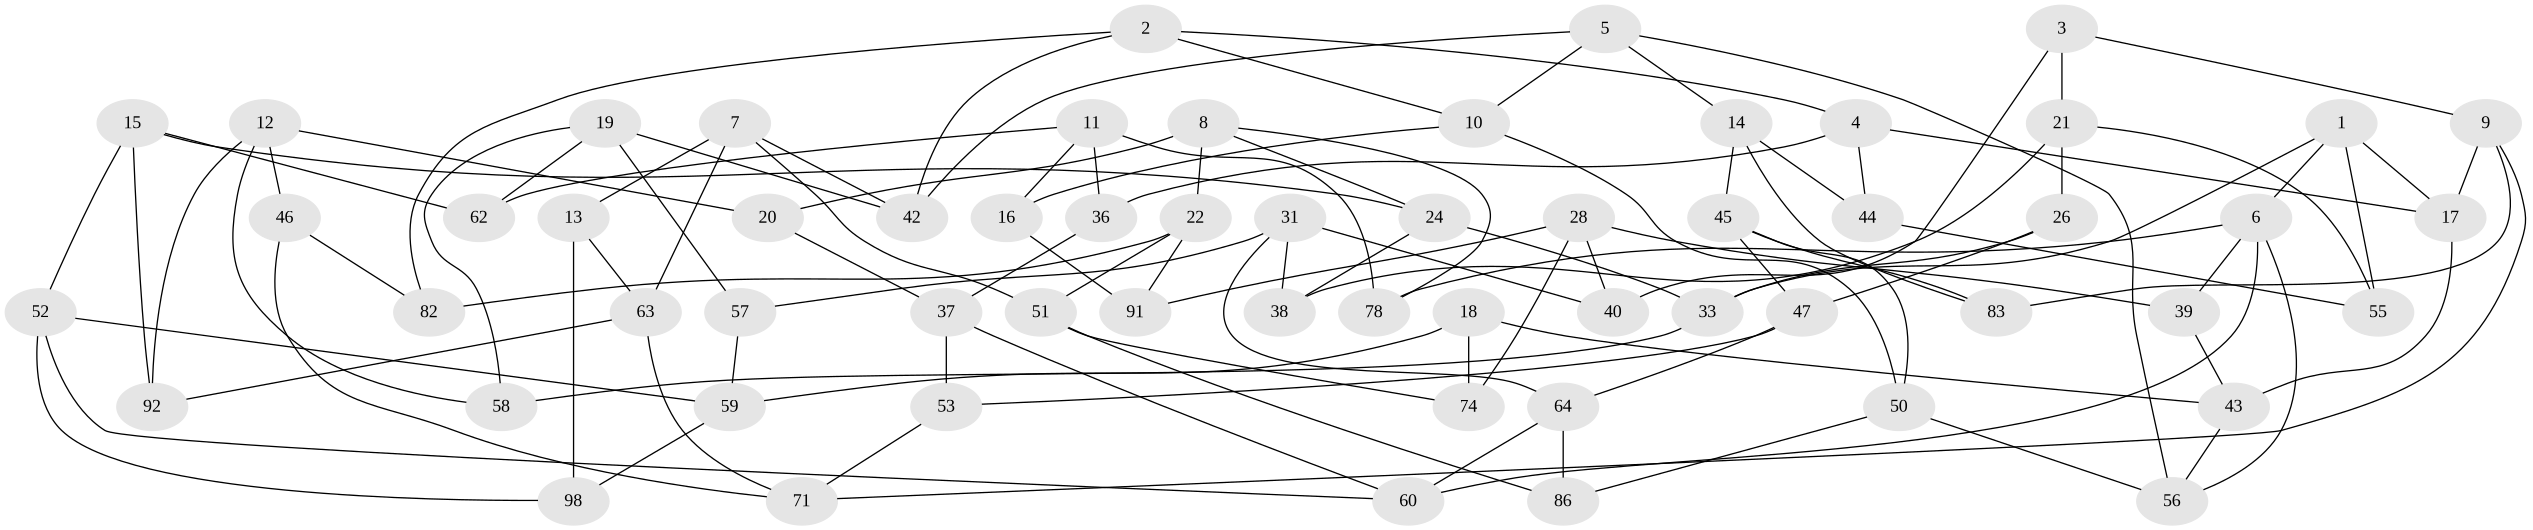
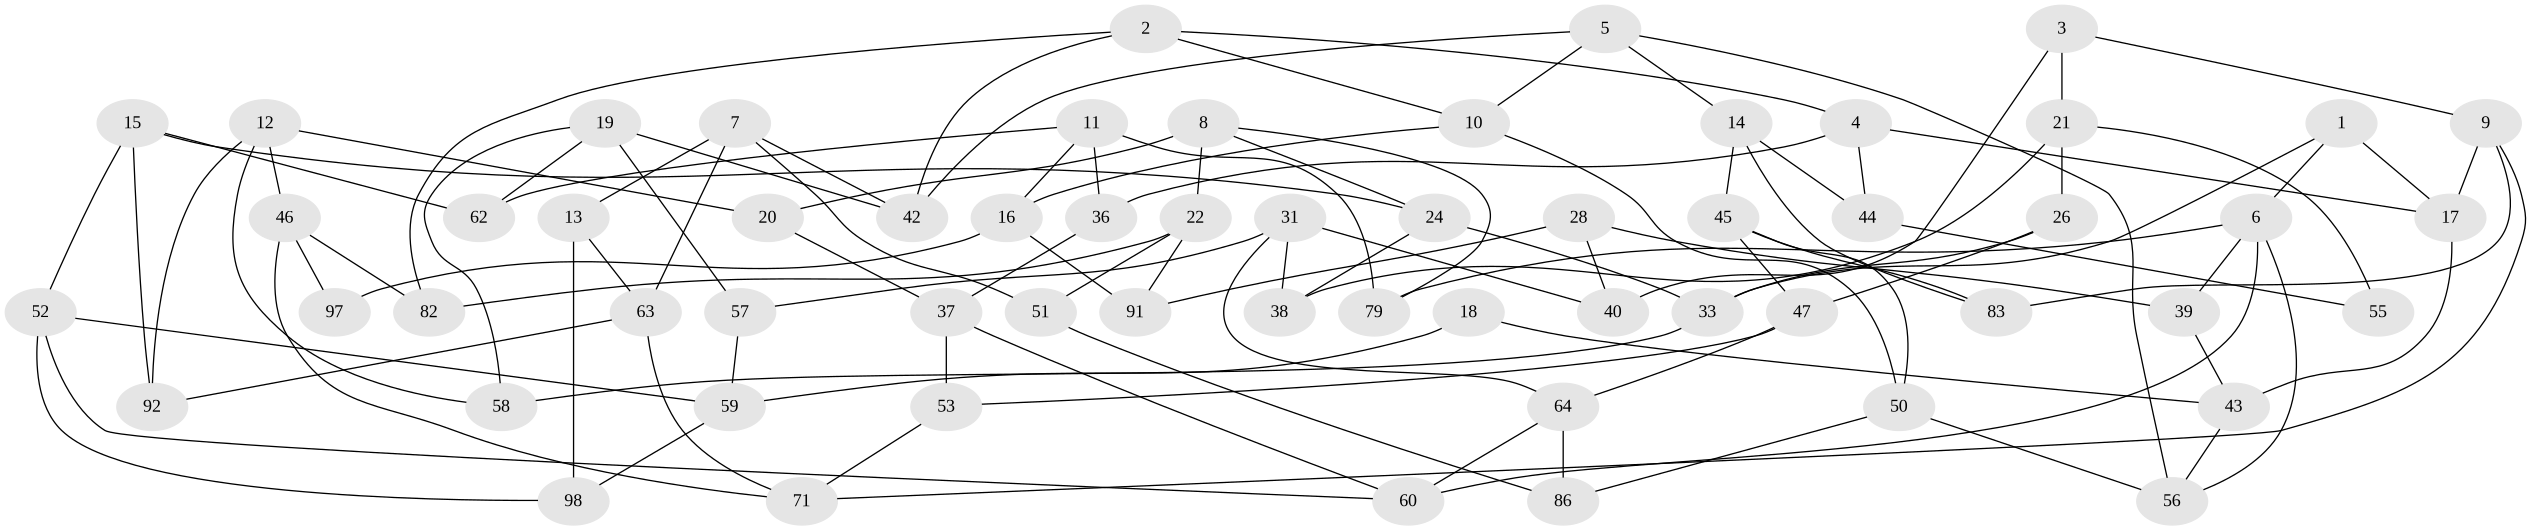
(2360, 218) -> none
none -> (335, 312)
(1374, 312) -> (1374, 312)
(1469, 407) -> none
